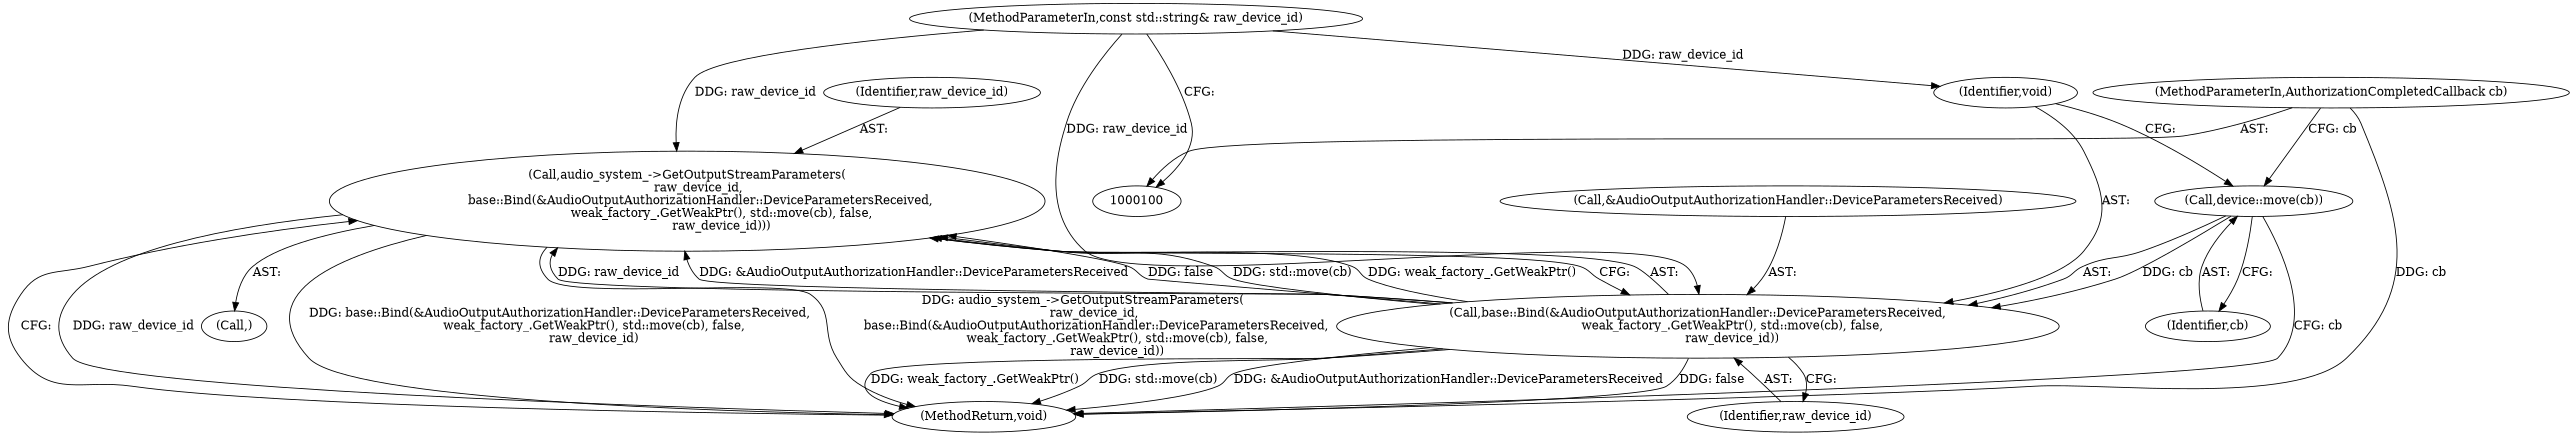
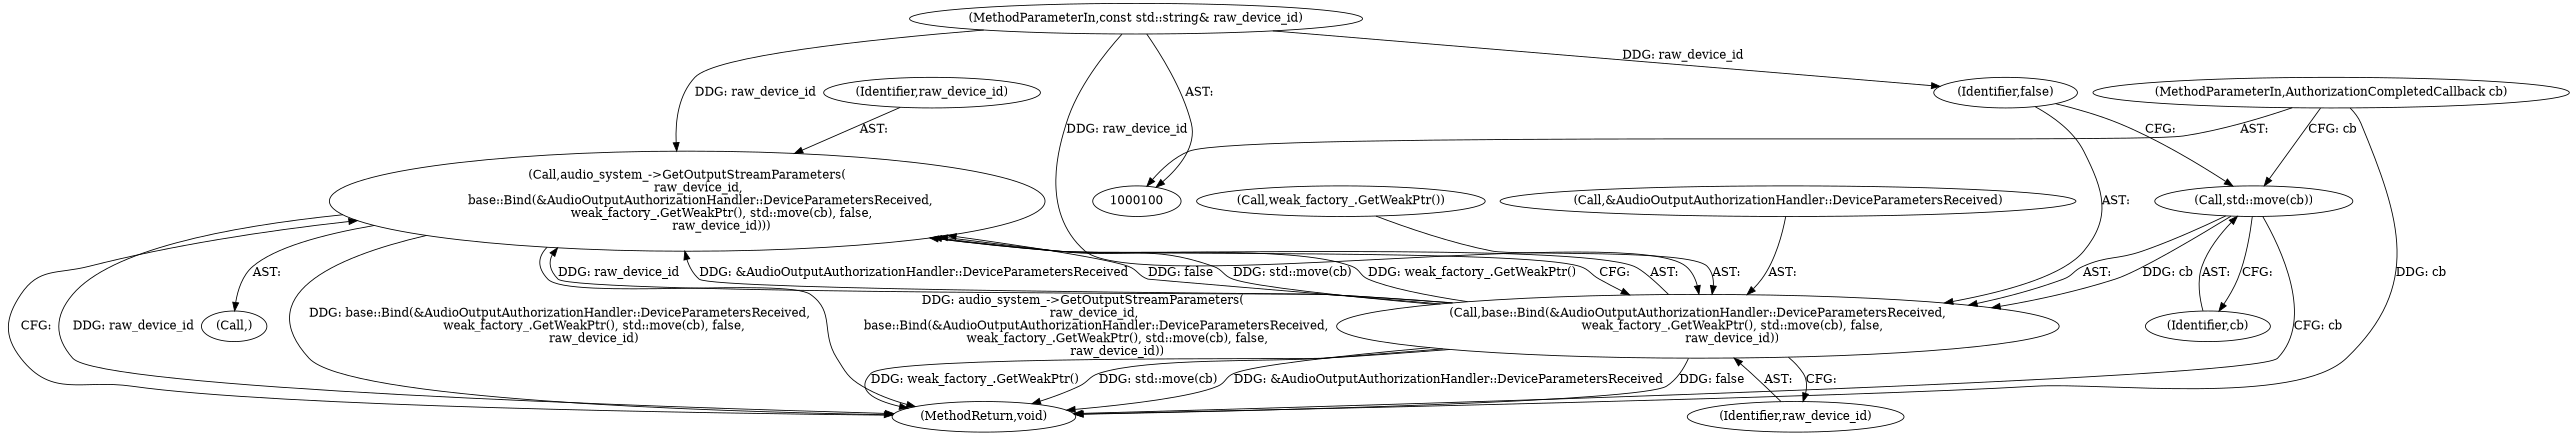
(1201, 93) -> (1201, 93)
(2006, 93) -> (2006, 93)
none -> (1341, 201)
(2254, 201) -> (2254, 201)
